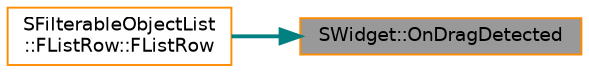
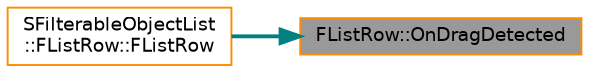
(441, 36) -> (441, 36)
